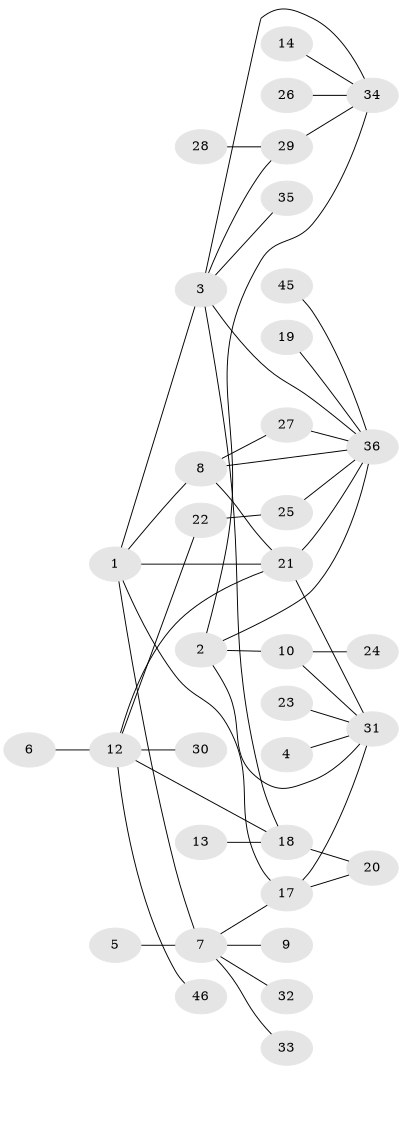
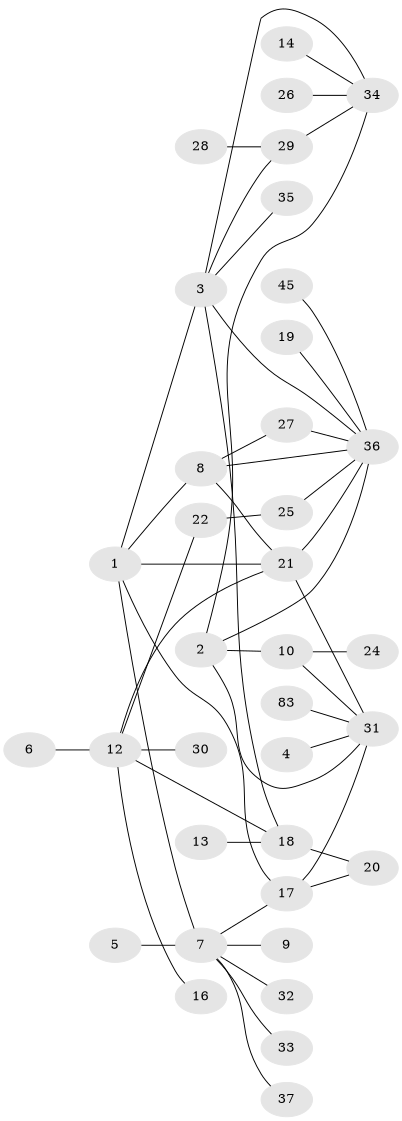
(287, 703) -> (287, 703)
(201, 997) -> (201, 997)
none -> (287, 1100)
